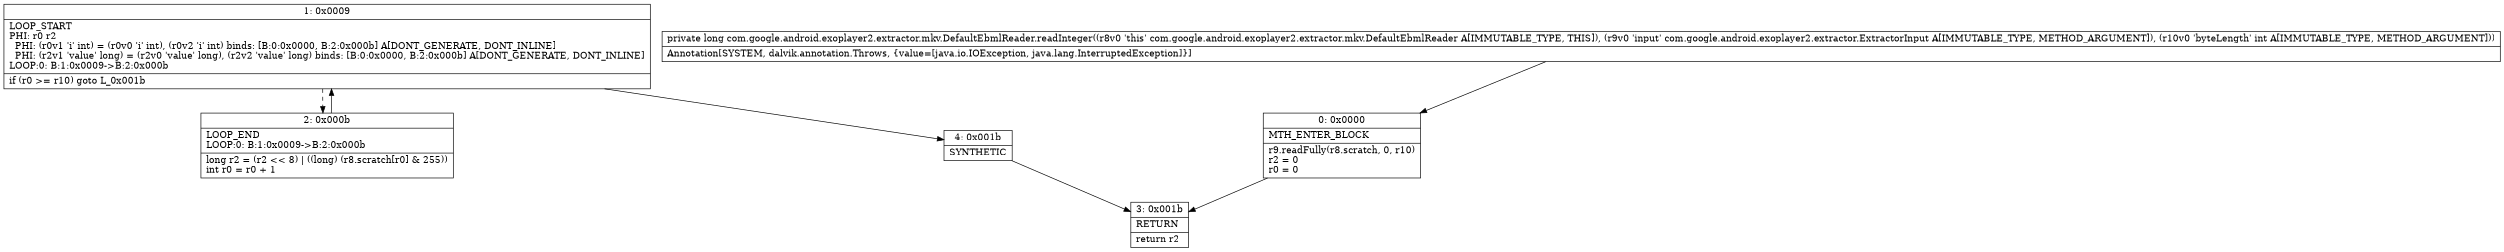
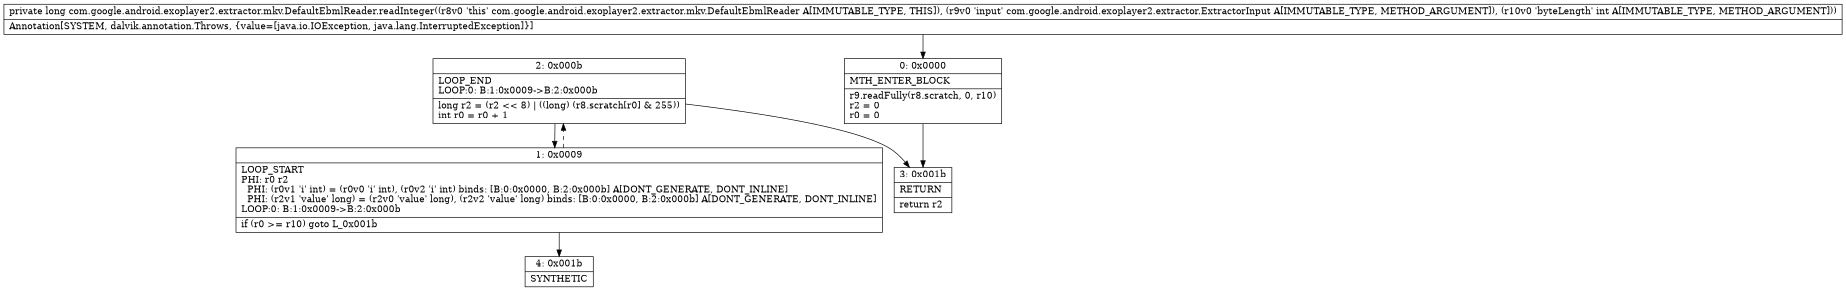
(1068, 185) -> (800, 121)
